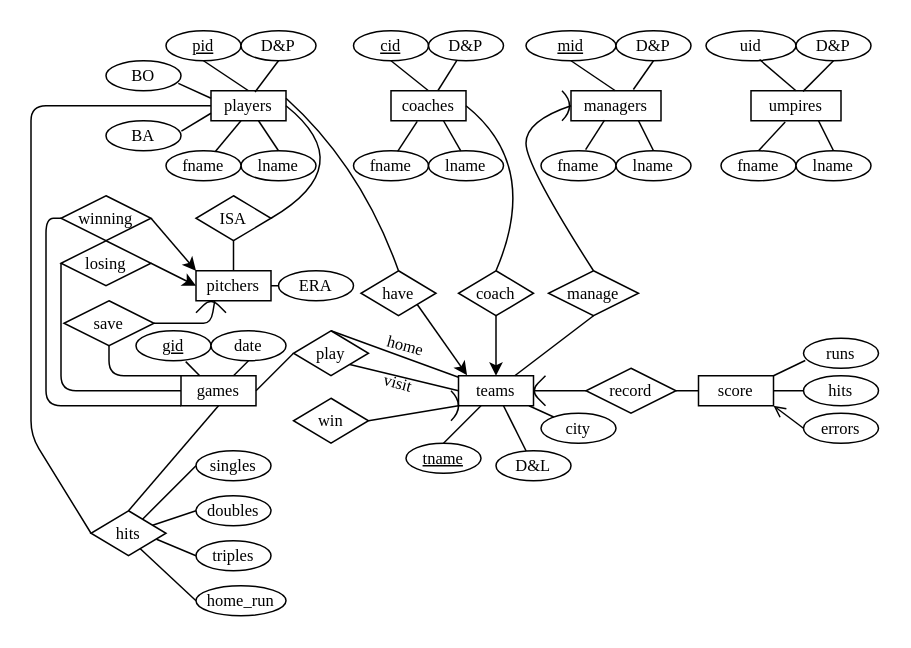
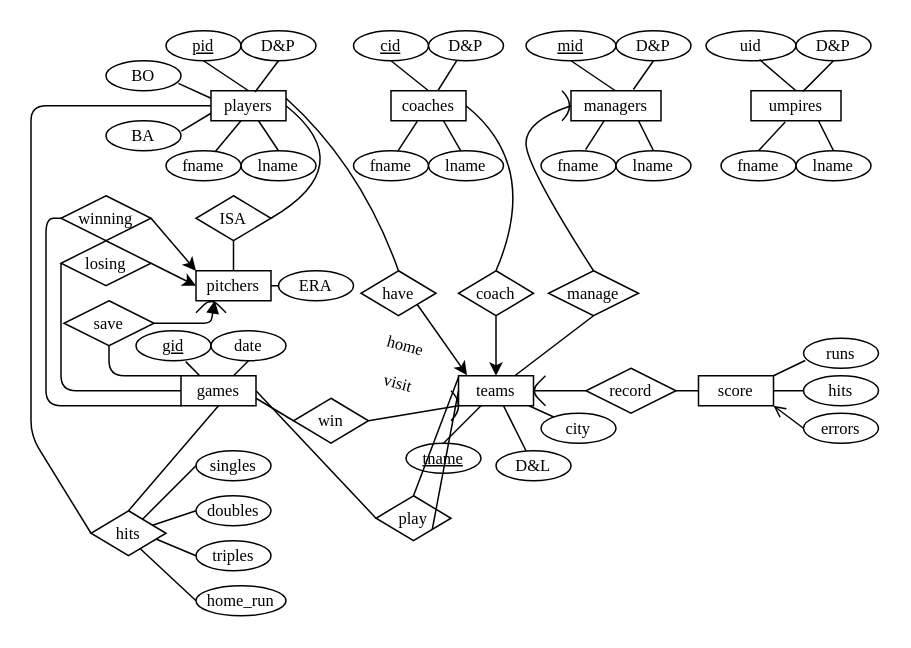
(212, 314) -> (211, 320)
(331, 353) -> (413, 518)
none -> (285, 416)
